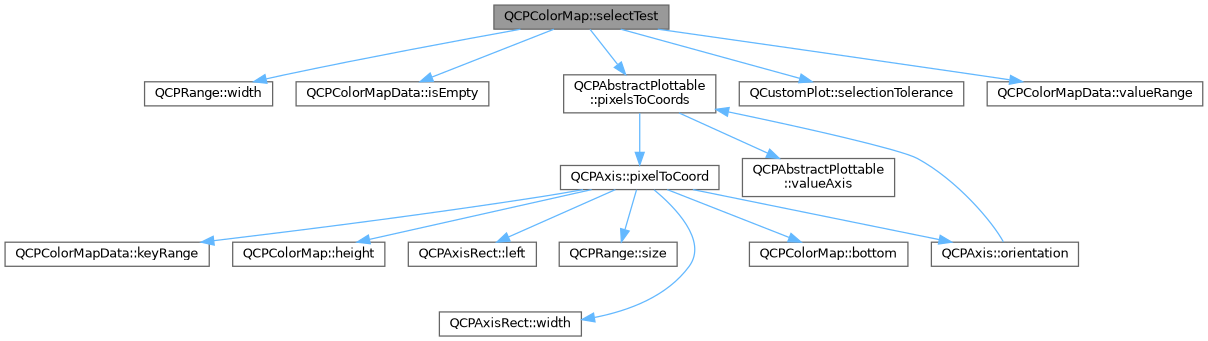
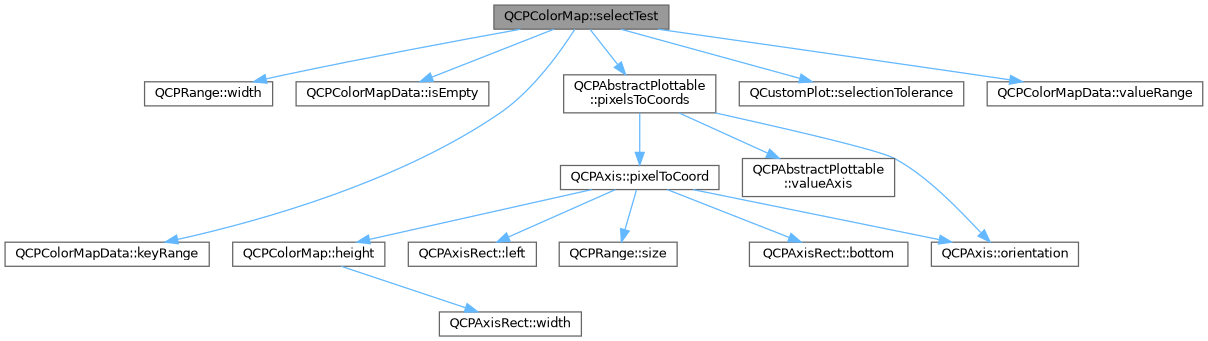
(882, 147) -> (861, 147)
(399, 217) -> (397, 169)
(829, 254) -> (829, 254)
(683, 273) -> (403, 287)
